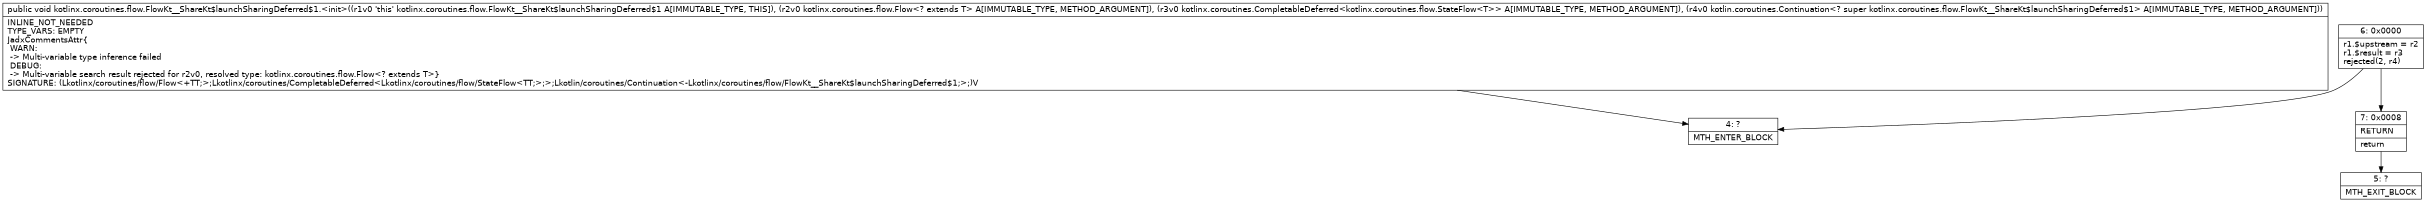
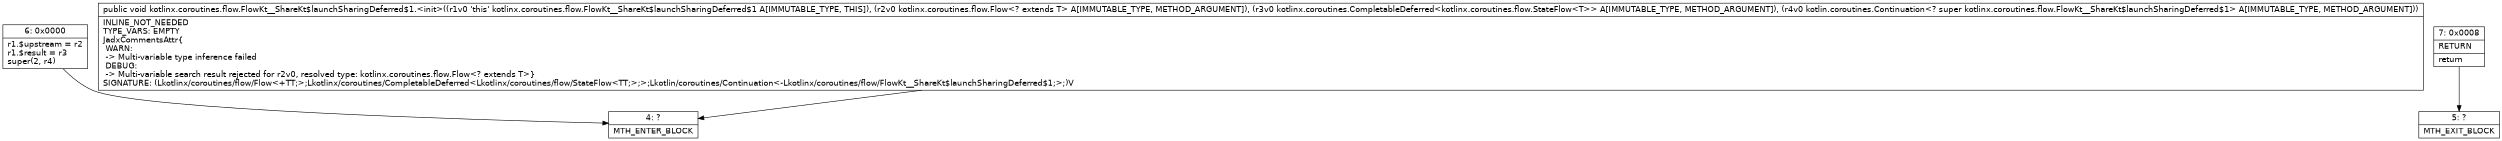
(2372, 62) -> (32, 62)
(2381, 87) -> none
